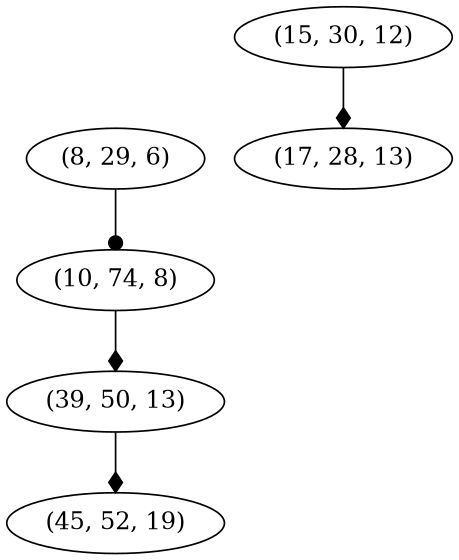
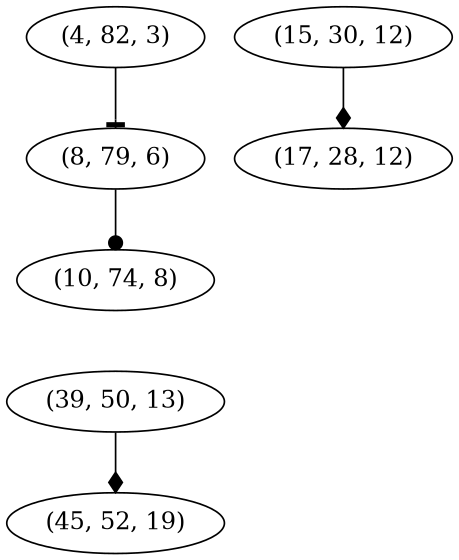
none -> (116, 37)
(116, 159) -> (116, 159)
(343, 159) -> (343, 159)
(116, 331) -> none
